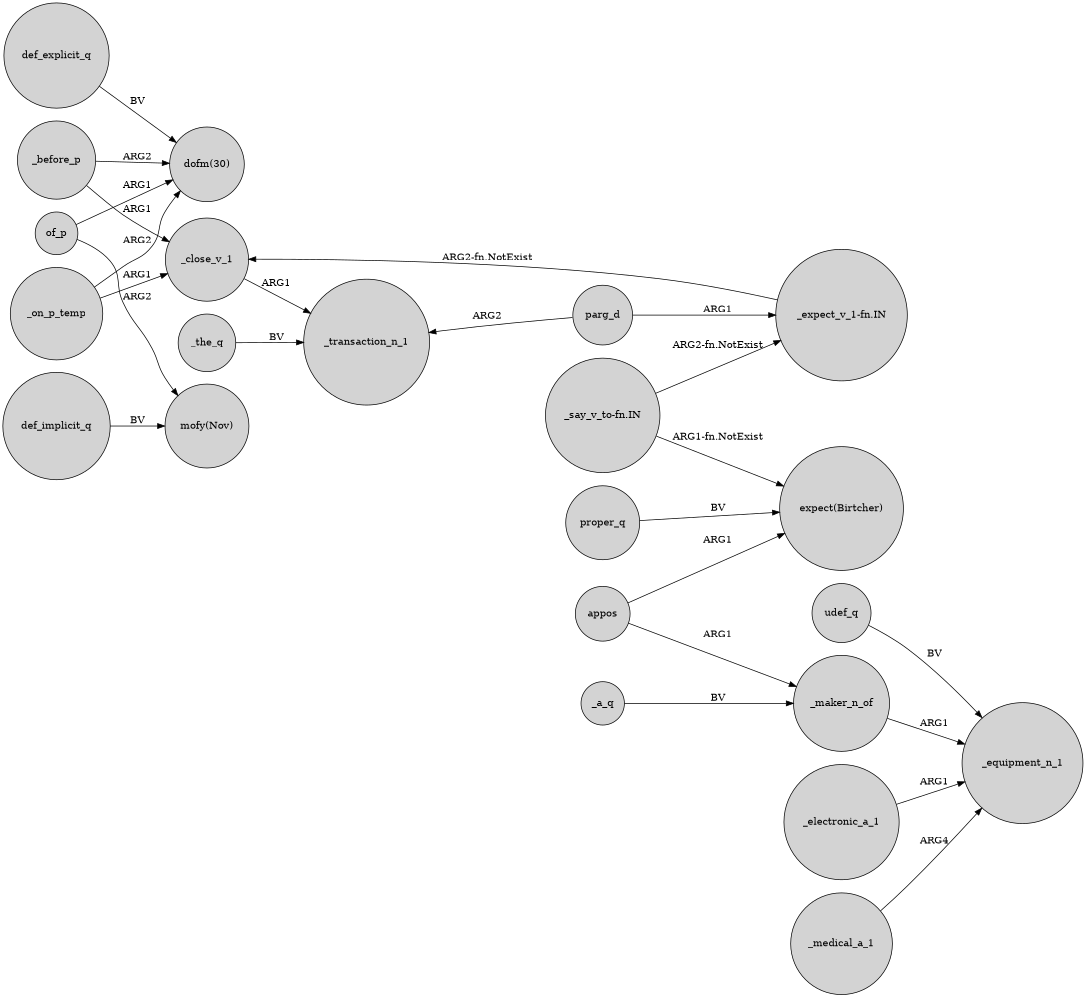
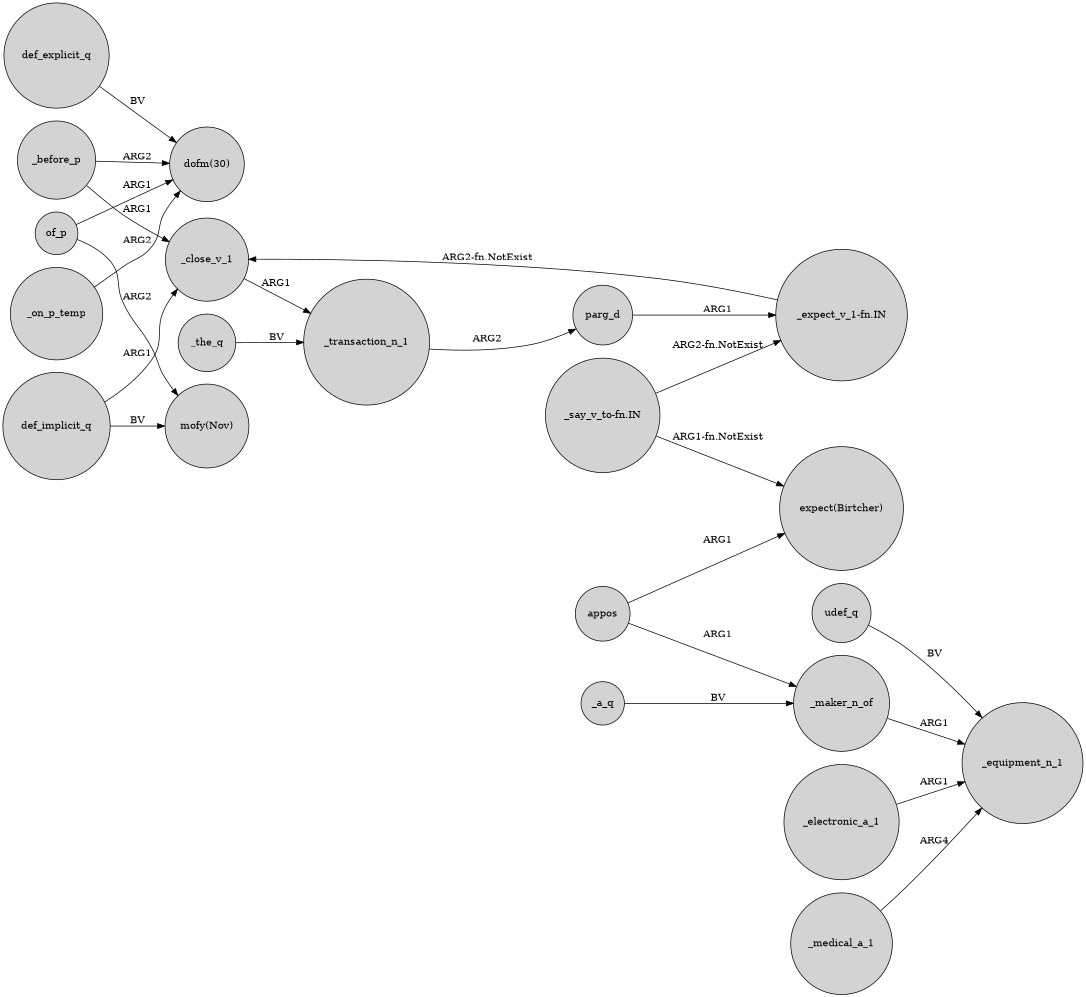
(131, 287) -> (152, 360)
(504, 324) -> (500, 349)
(603, 523) -> none
